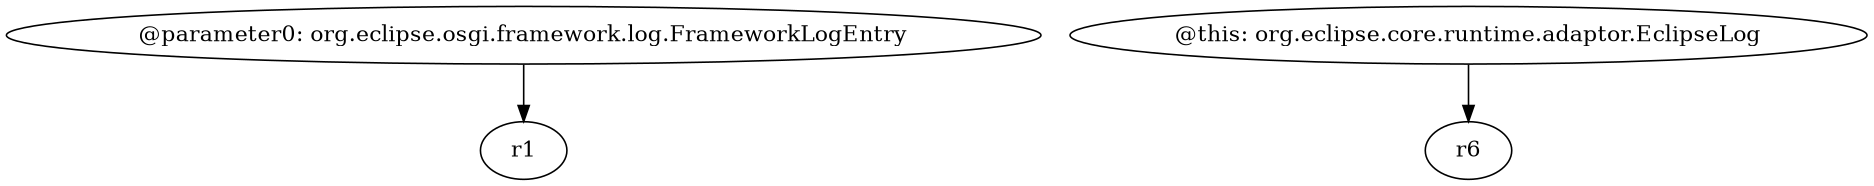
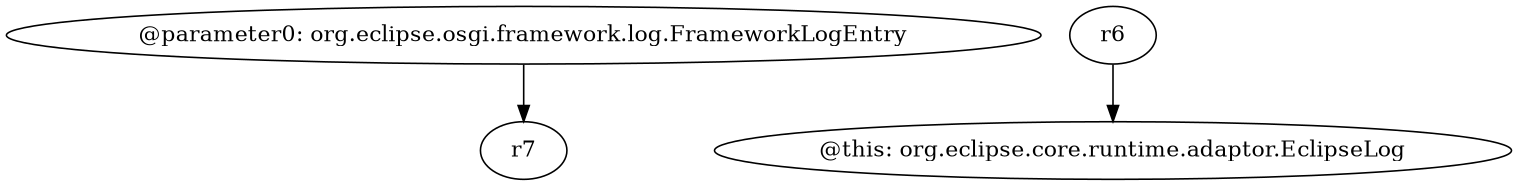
(1469, 85) -> (1113, 85)
(524, 151) -> (524, 151)
